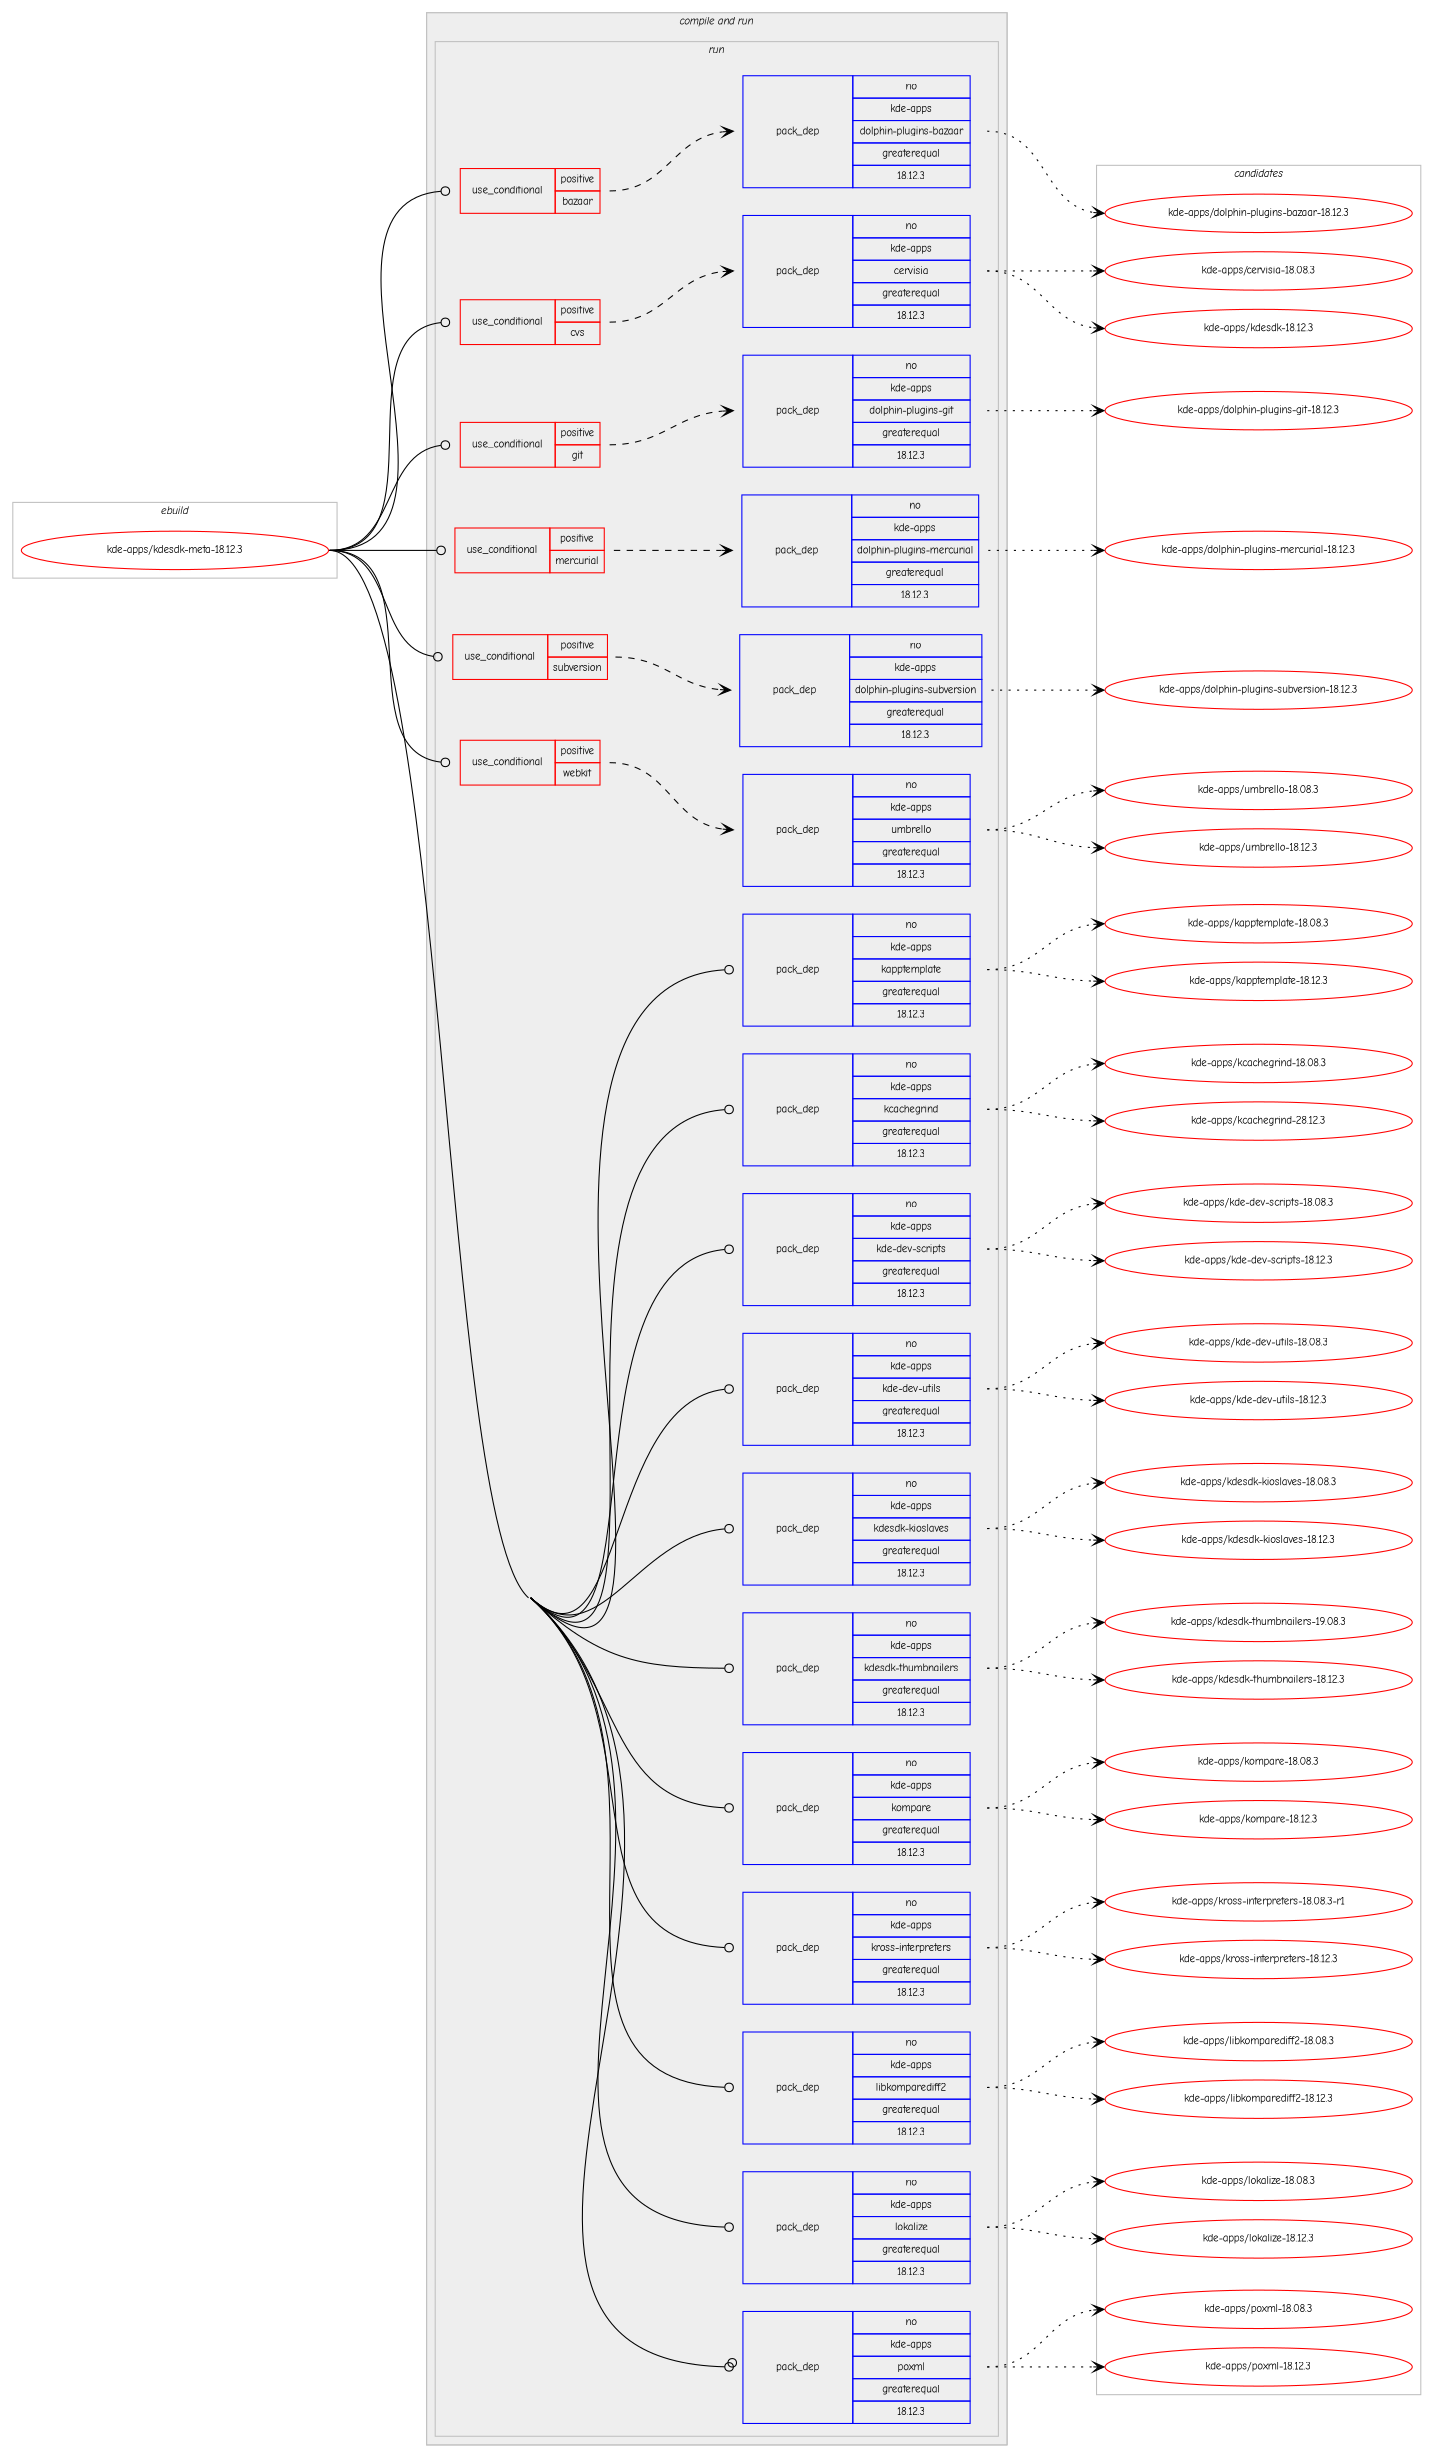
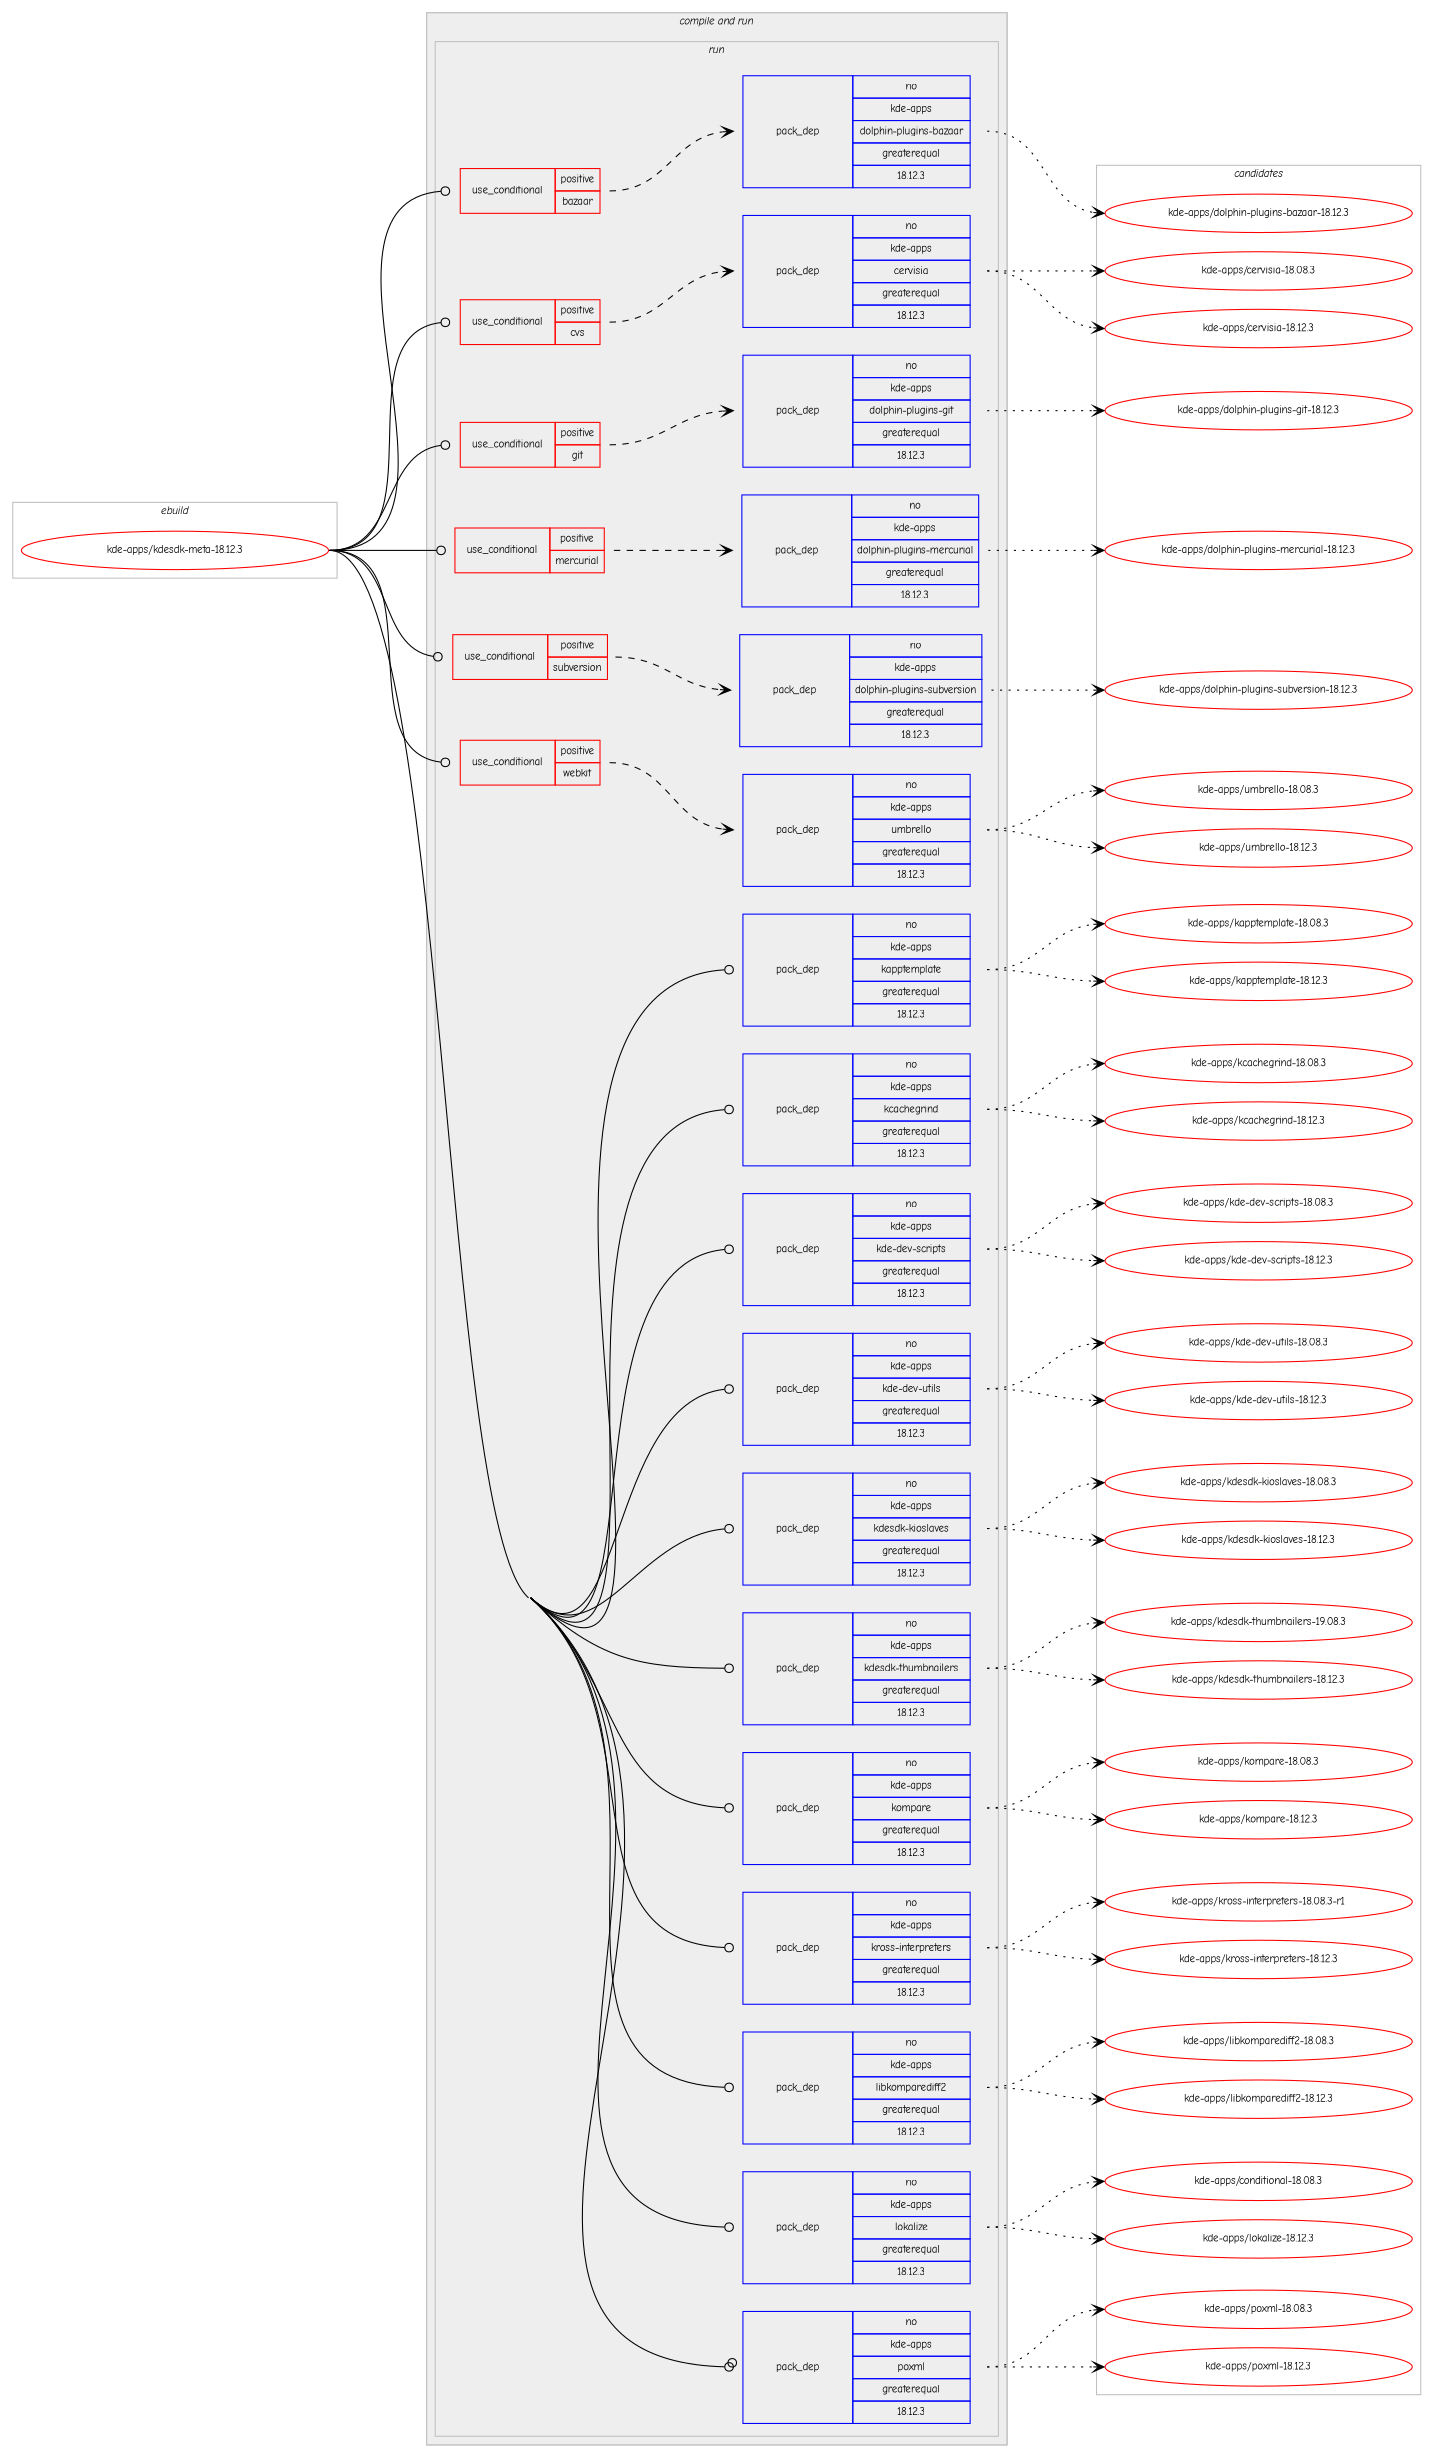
(1259, 329) -> (1259, 329)
(1259, 1121) -> (1259, 1121)
(1259, 2181) -> (1259, 2181)
